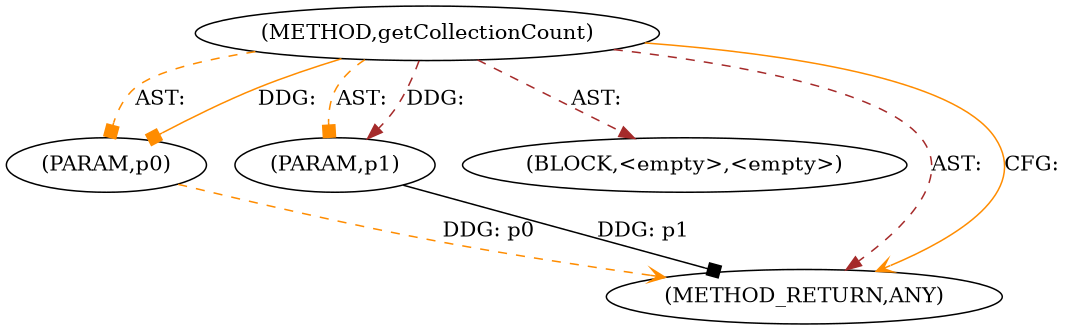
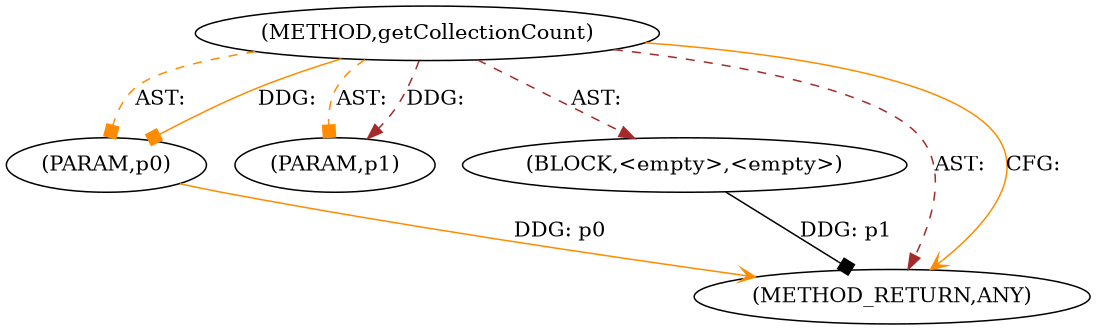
(554, 227) -> (782, 227)
(413, 237) -> (460, 233)
